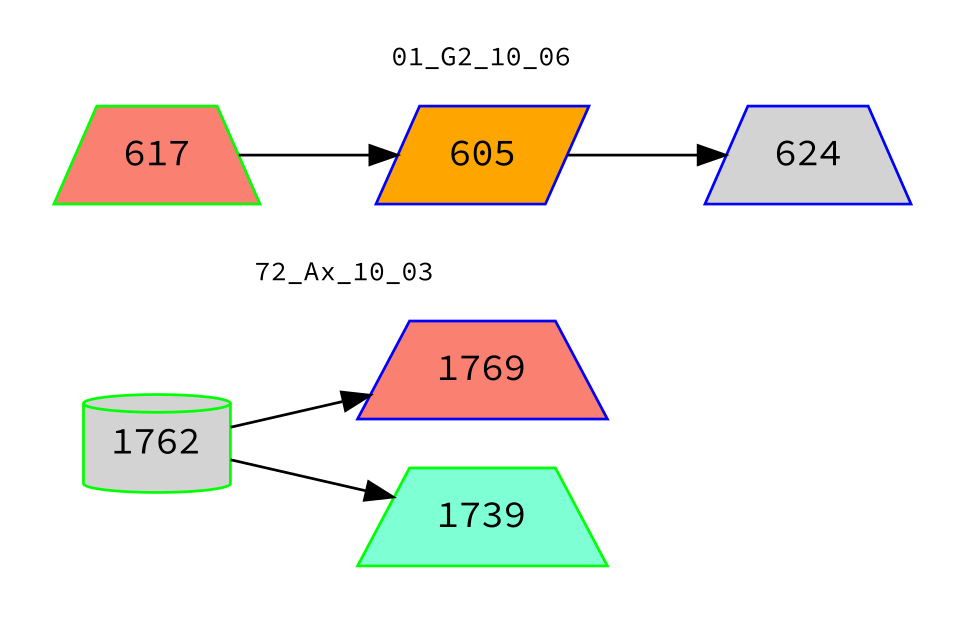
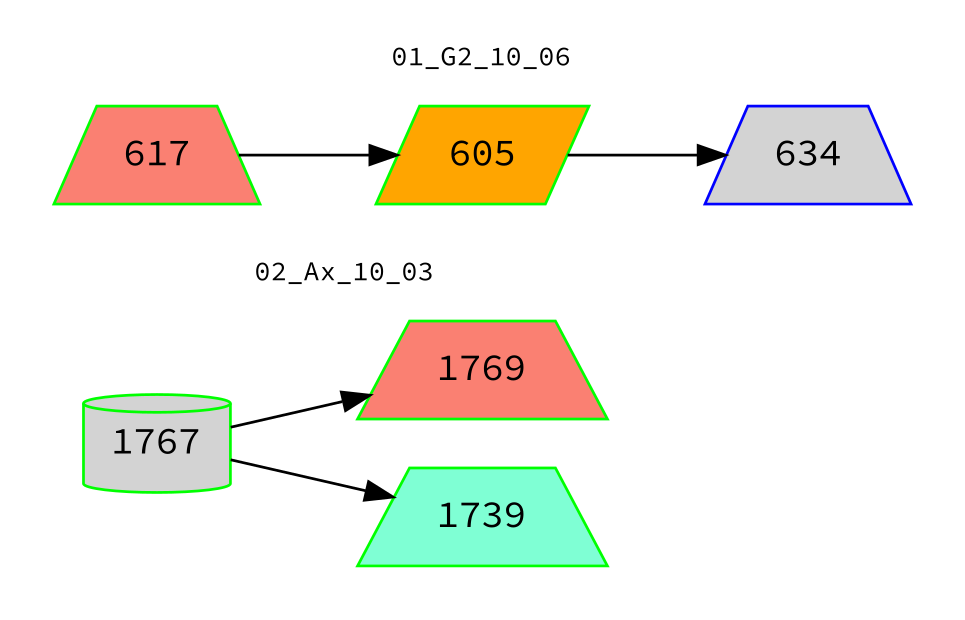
(482, 155) -> (482, 155)
(808, 155) -> (808, 155)
(346, 273) -> (346, 273)
(482, 370) -> (482, 370)
(157, 443) -> (157, 443)
